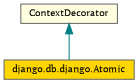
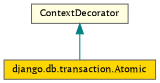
(69, 70) -> (80, 70)
